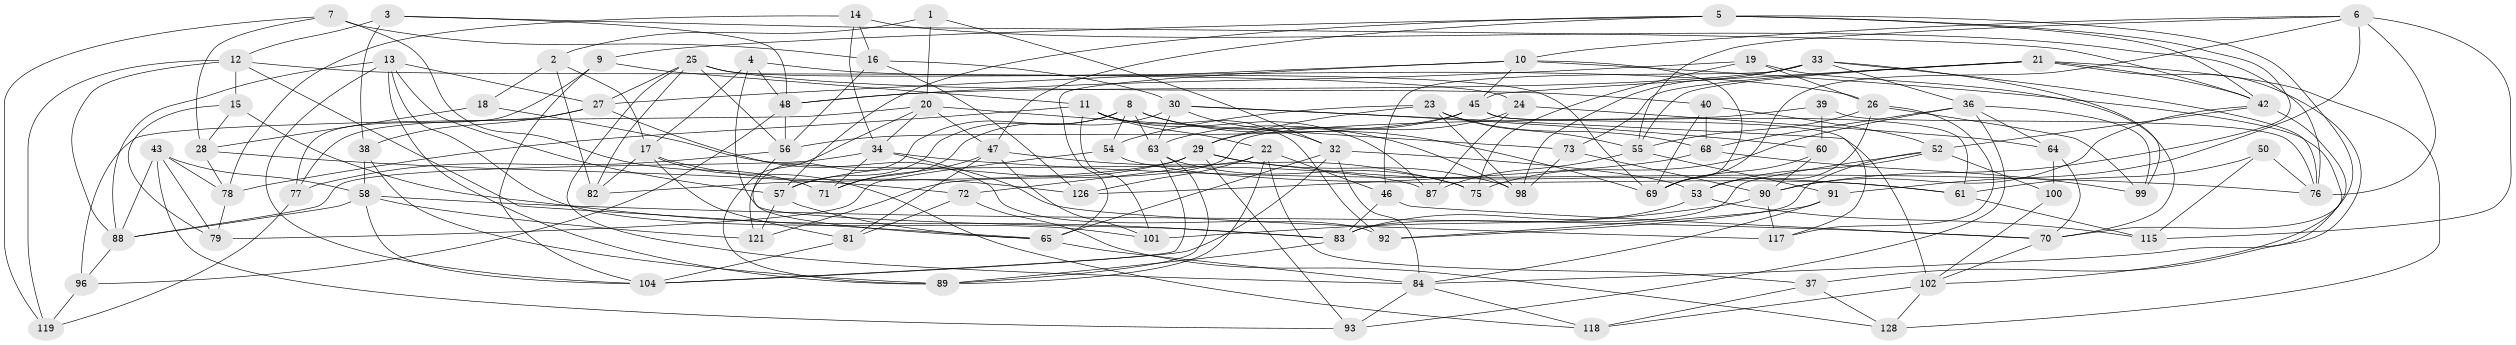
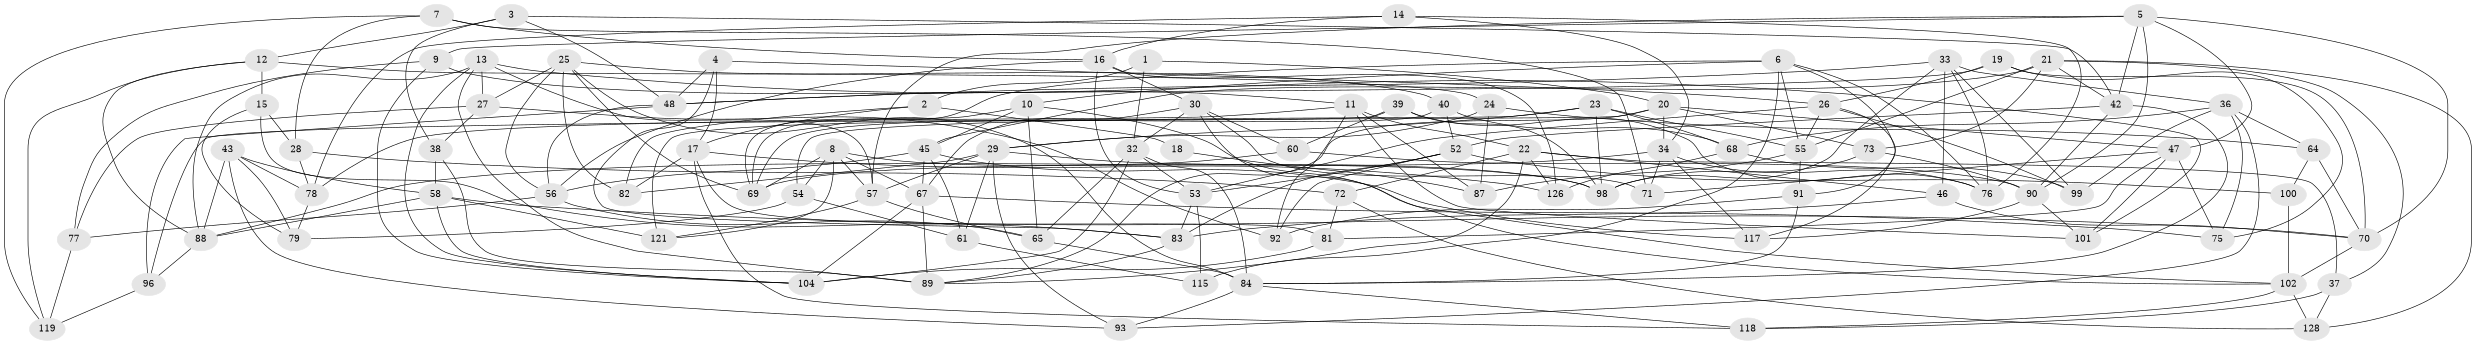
(1059, 80) -> none
(324, 130) -> none
none -> (1556, 144)
(1154, 150) -> (922, 195)
(2264, 150) -> none
none -> (1106, 155)
(485, 189) -> none
